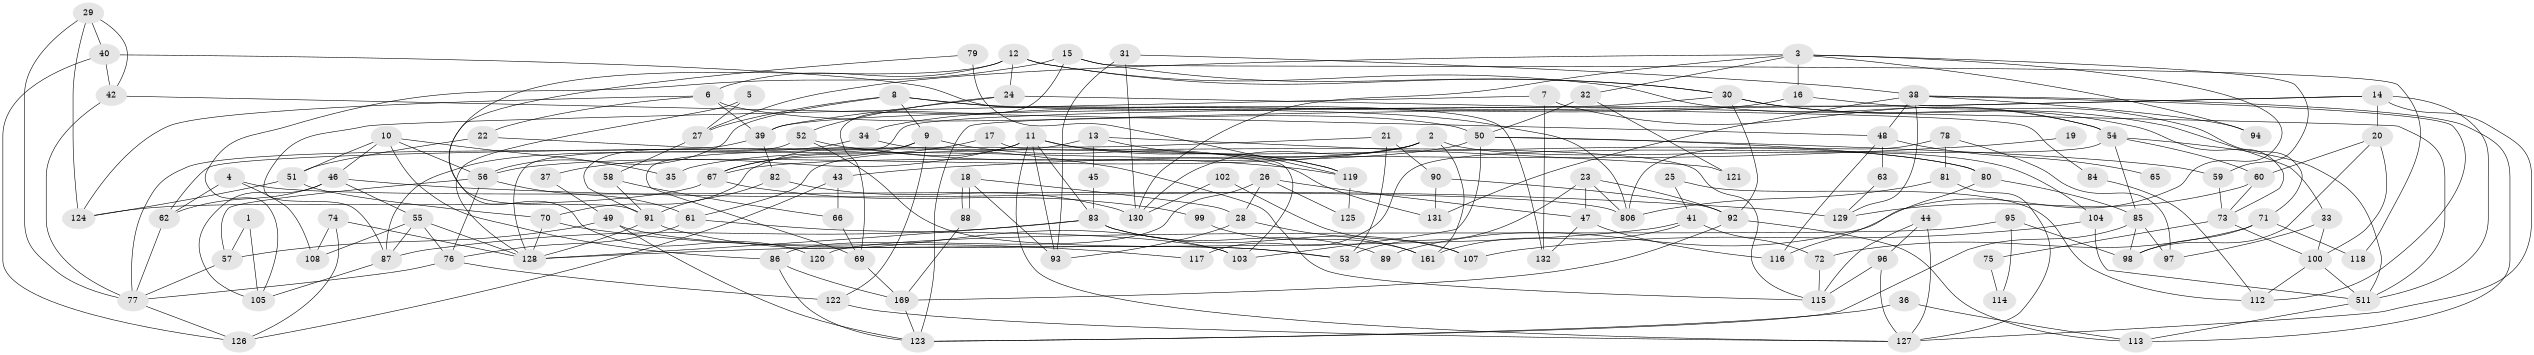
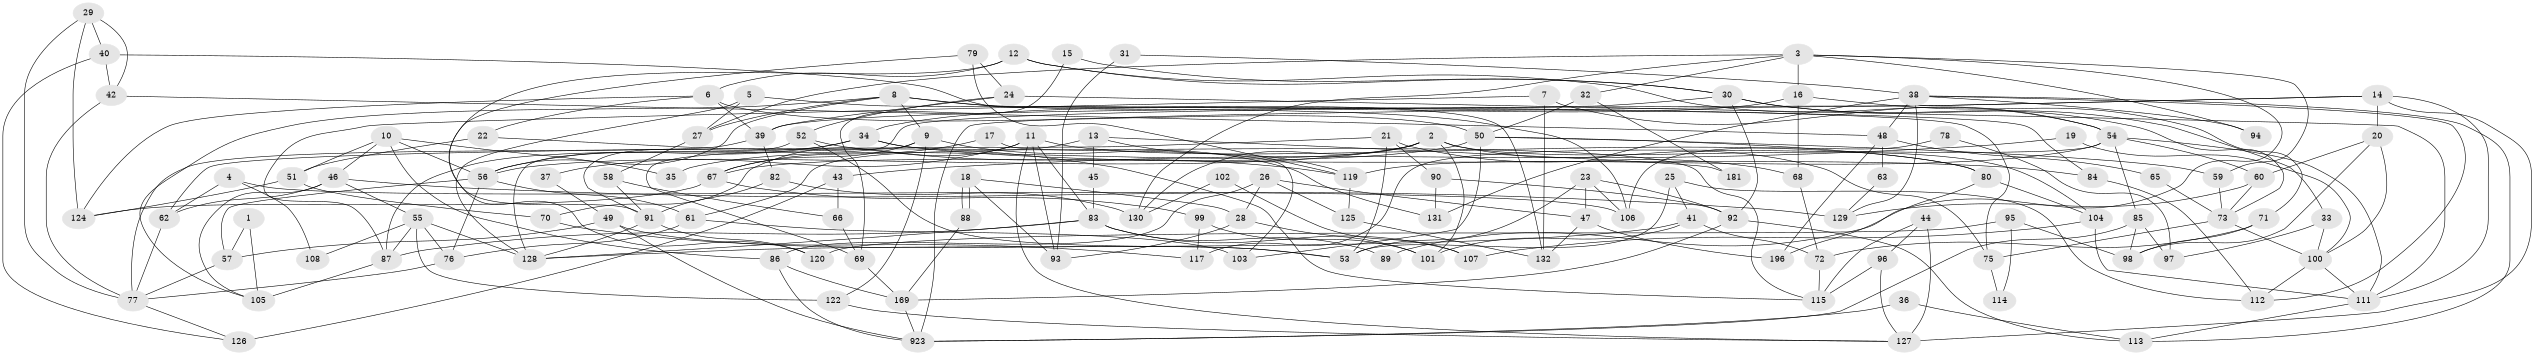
(1011, 77) -> (994, 78)
(562, 91) -> (424, 113)
none -> (1441, 108)
(1130, 126) -> none
none -> (672, 153)
(1192, 154) -> (1734, 163)
none -> (2240, 158)
none -> (1358, 162)
none -> (1826, 169)
(1734, 178) -> (1734, 178)
none -> (1798, 178)
(1945, 178) -> none
(2071, 195) -> (2041, 197)
none -> (2185, 195)
(333, 219) -> none
(1628, 219) -> (1628, 219)
(1073, 231) -> (733, 239)
none -> (1198, 239)
none -> (1446, 239)
(537, 242) -> none
none -> (1510, 247)
(1428, 260) -> (1428, 260)
(1778, 260) -> (1778, 260)
(2358, 260) -> none
(640, 285) -> (599, 294)
(2364, 301) -> (2364, 301)
(918, 342) -> (918, 342)
